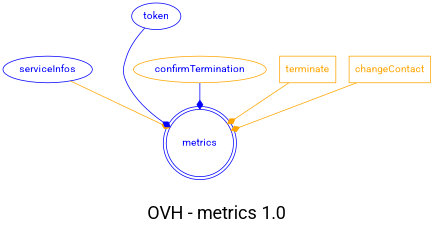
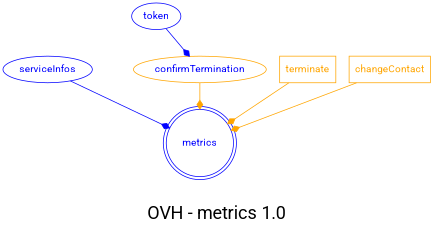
(125, 79) -> (175, 39)
(200, 92) -> (200, 92)
(116, 103) -> (116, 103)
